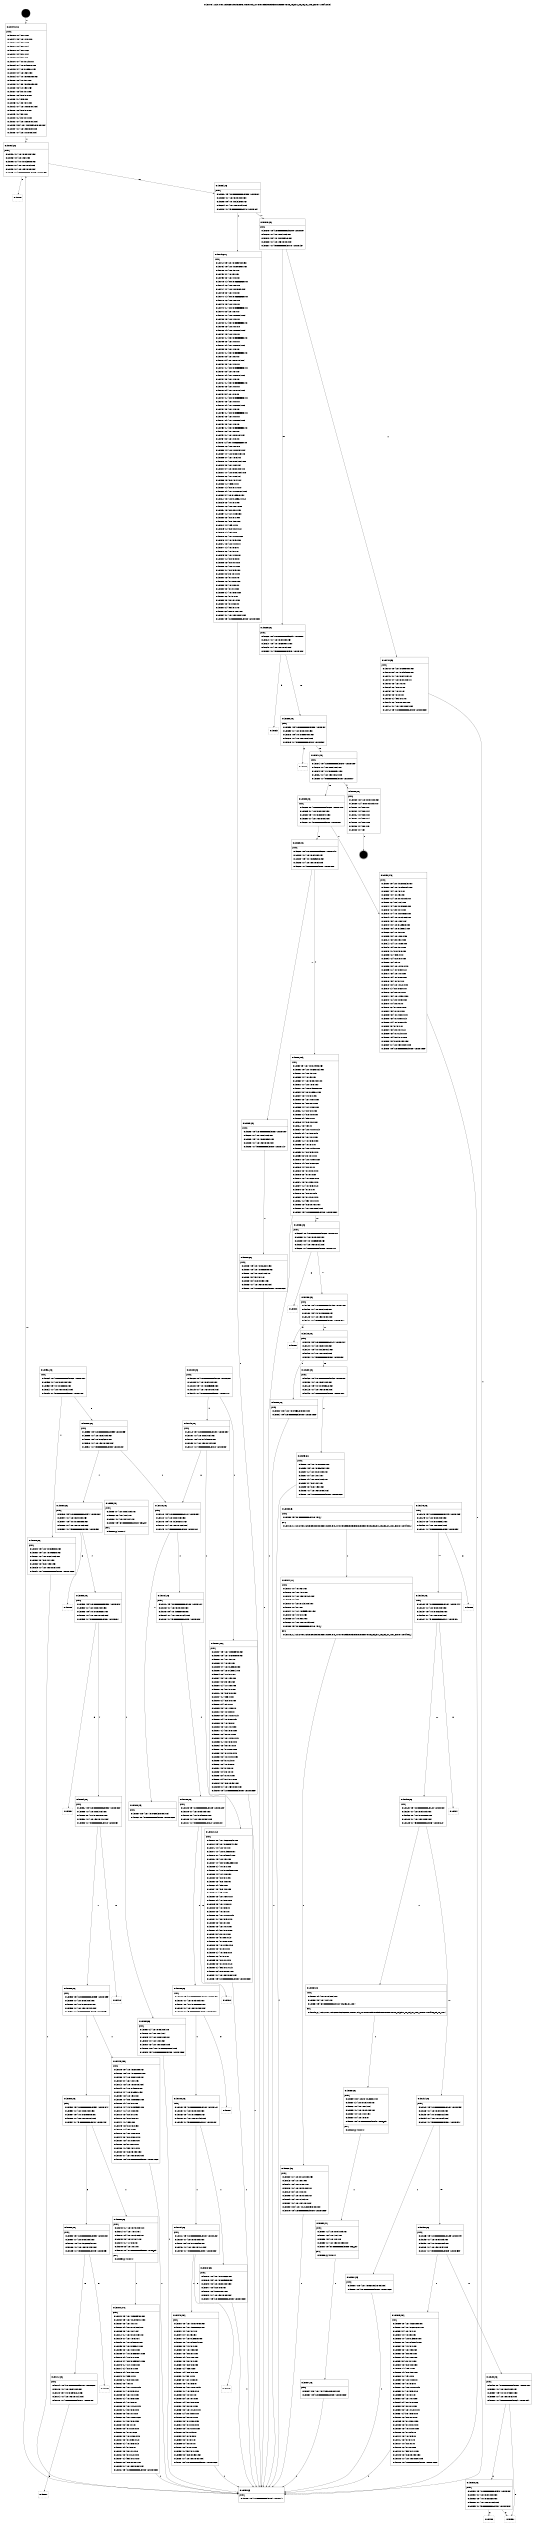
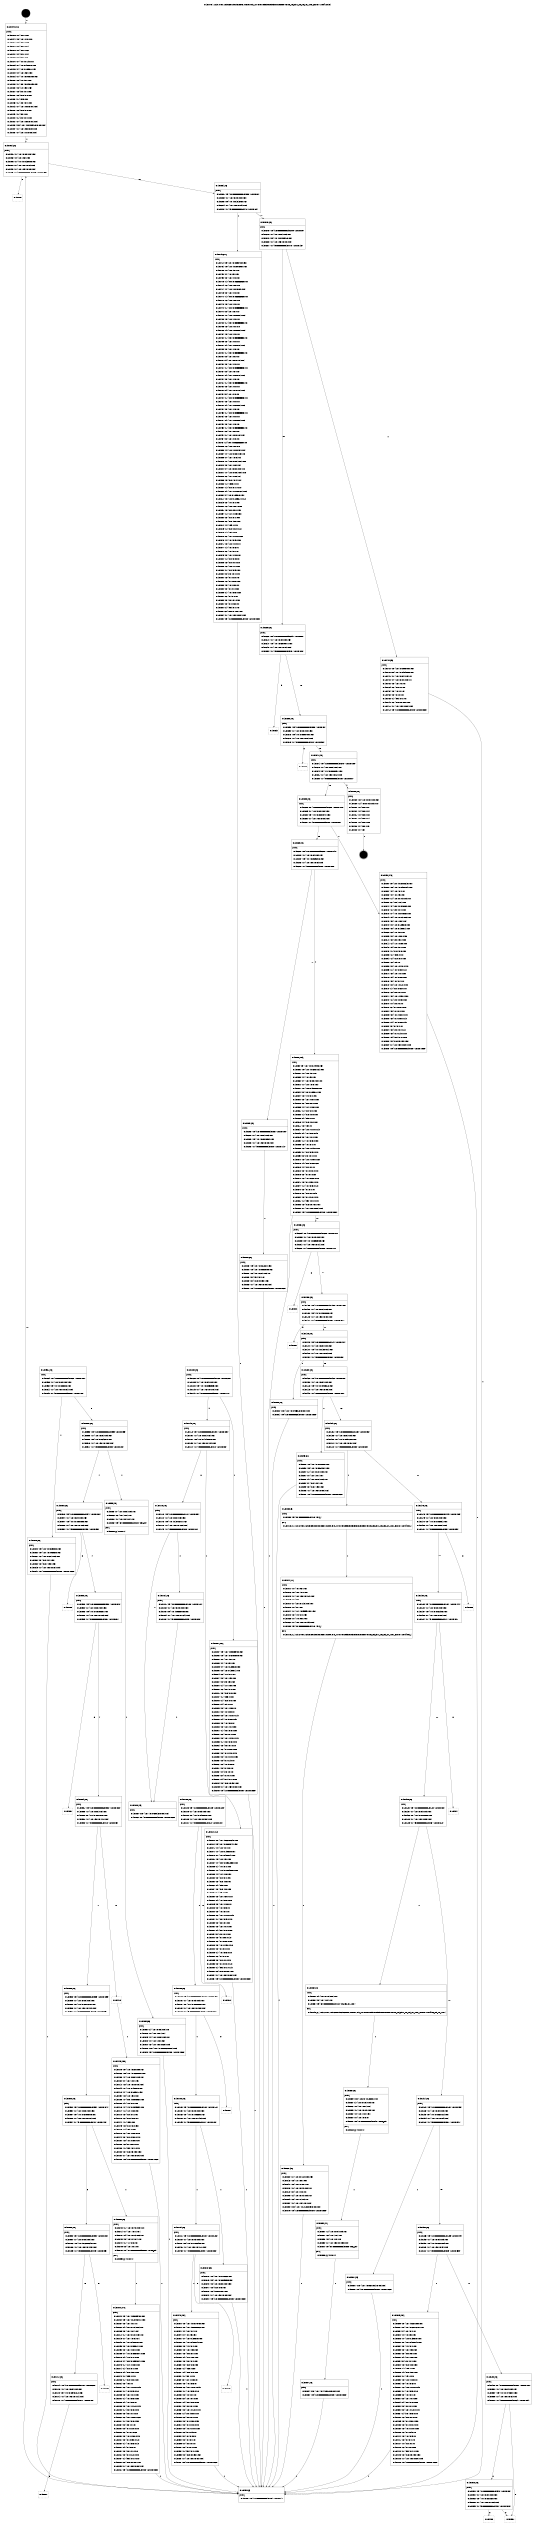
none -> (348, 1435)
(143, 1475) -> (114, 1475)
(191, 1709) -> (166, 1712)
(102, 2036) -> (122, 2030)
